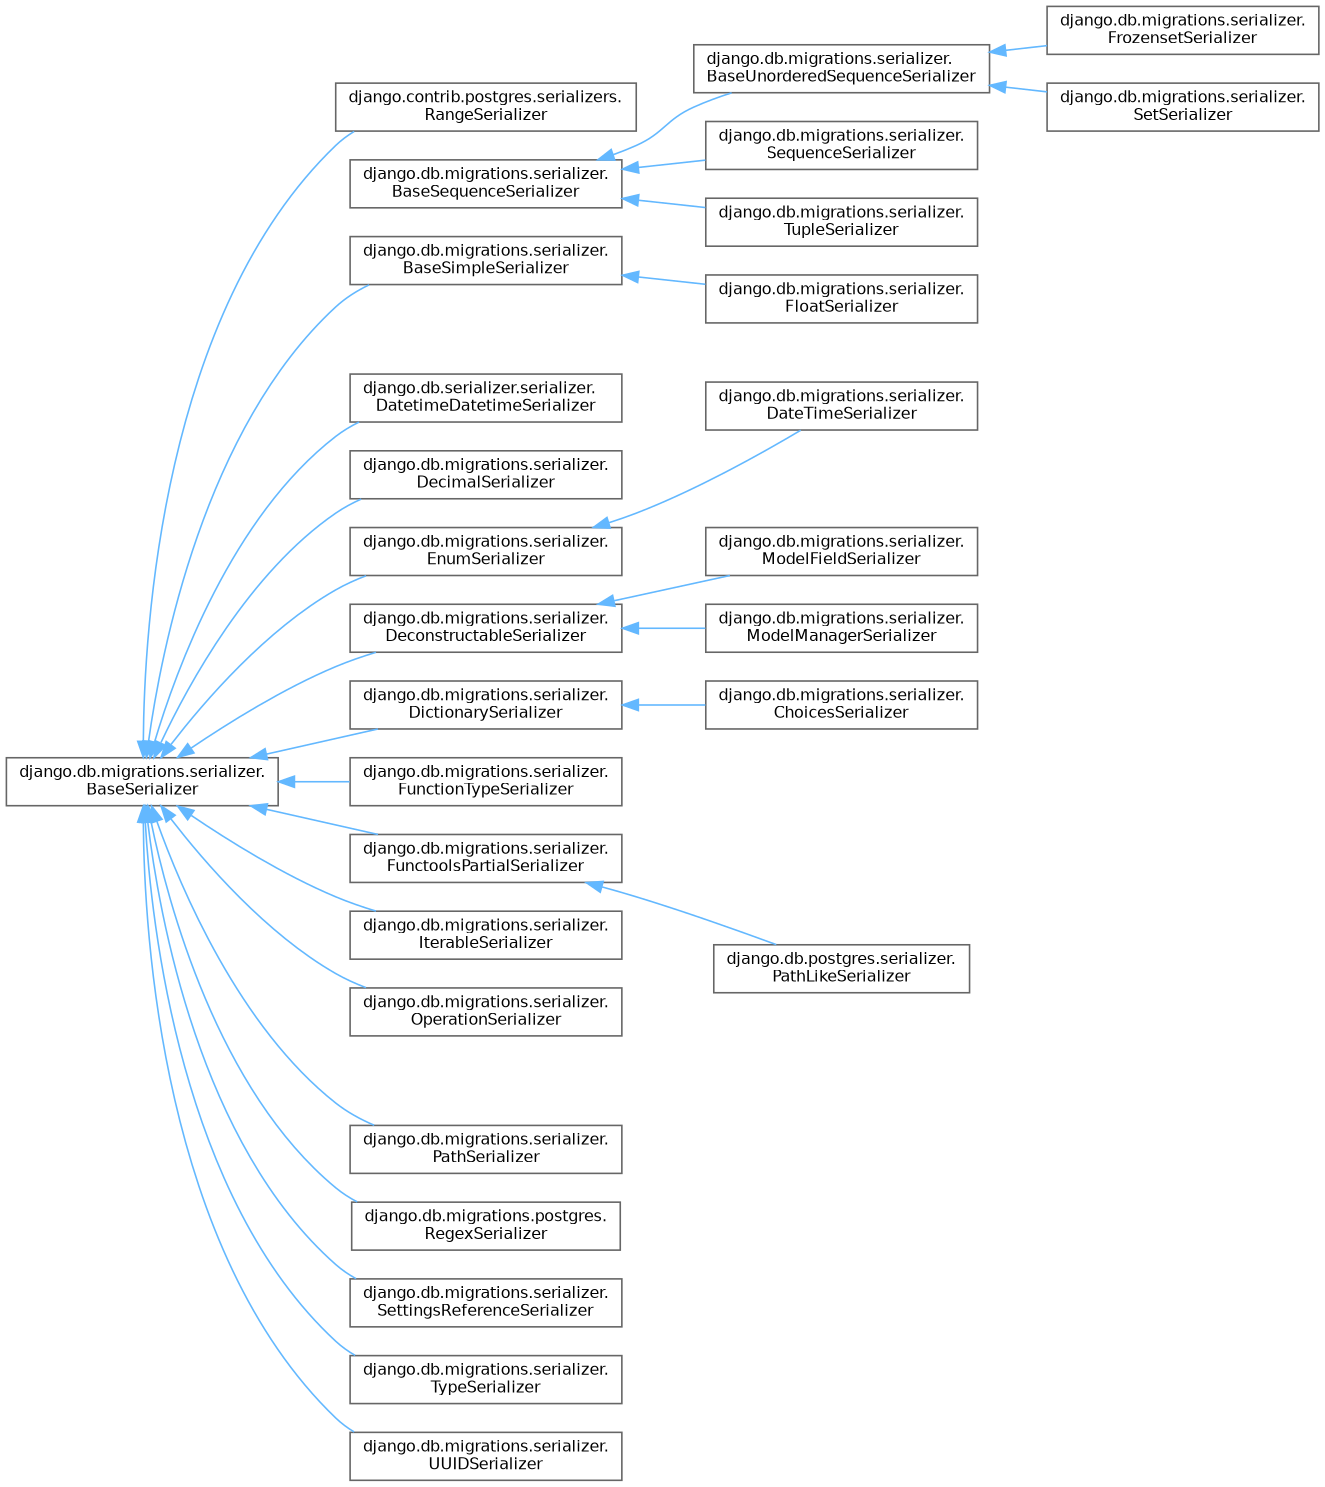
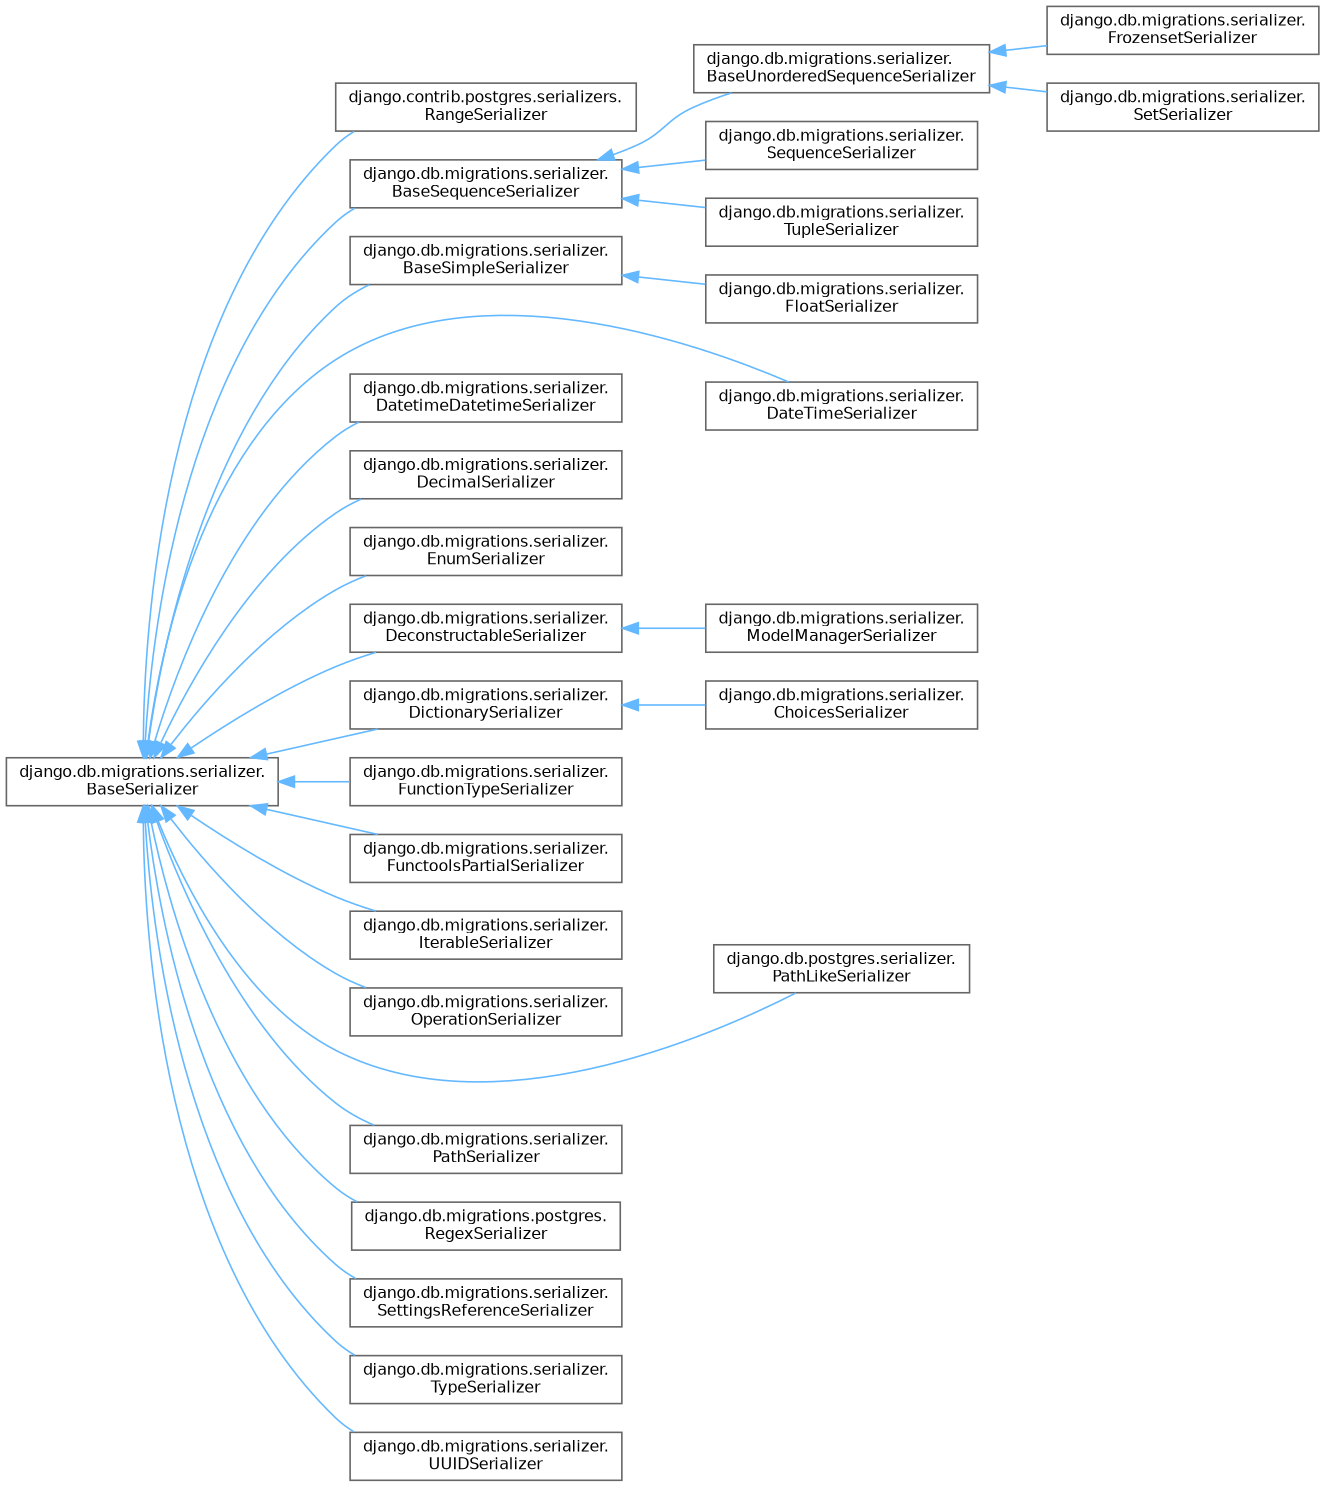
(486, 398) -> (486, 398)
none -> (199, 453)
(707, 481) -> (350, 353)
(842, 552) -> none
(690, 914) -> (424, 1076)
